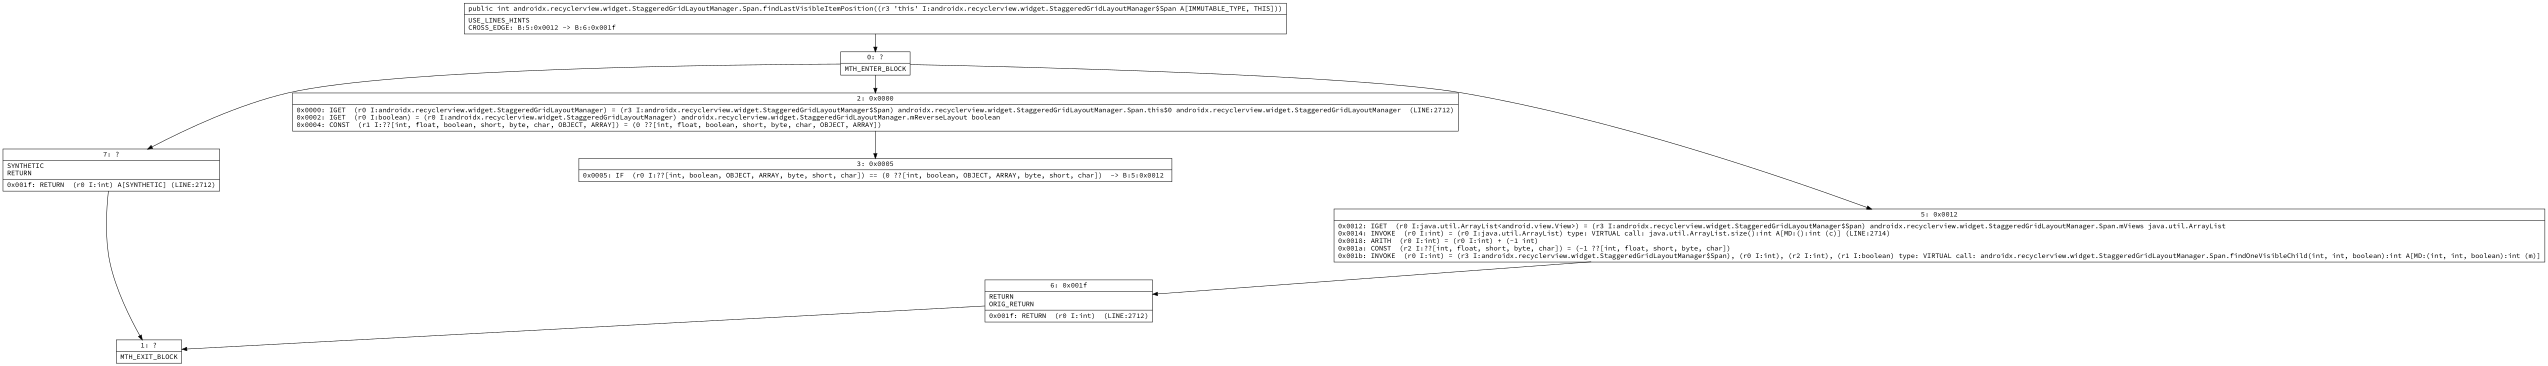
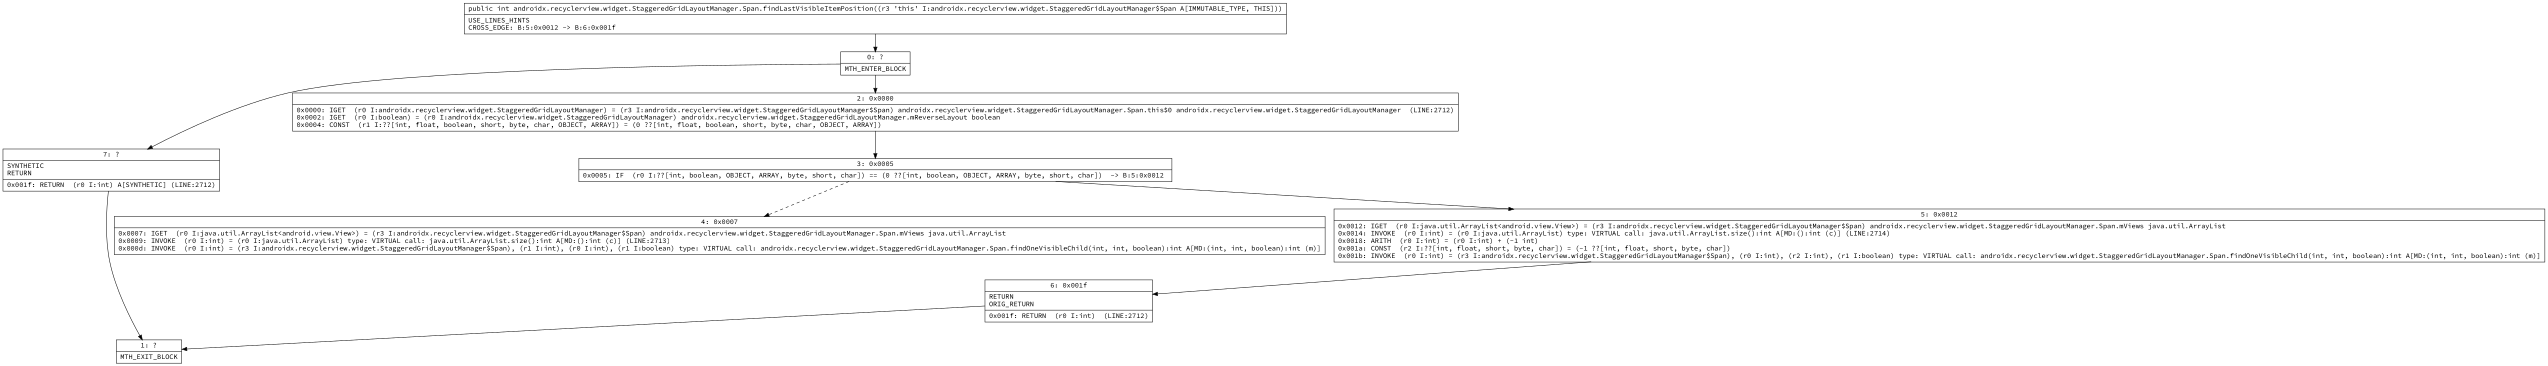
(1397, 85) -> (1282, 195)
none -> (720, 236)
